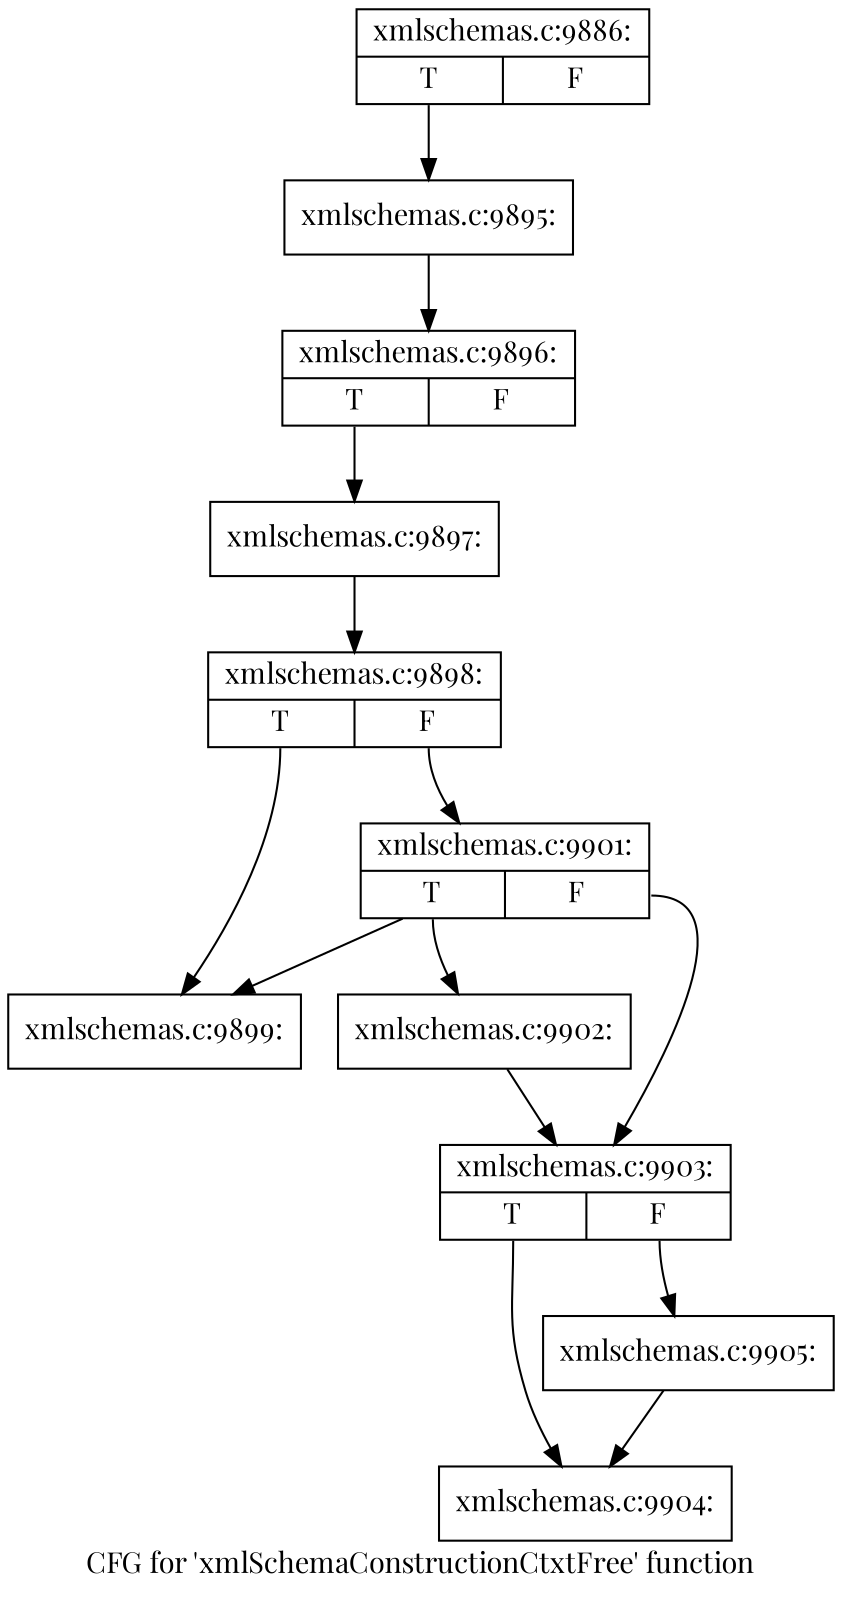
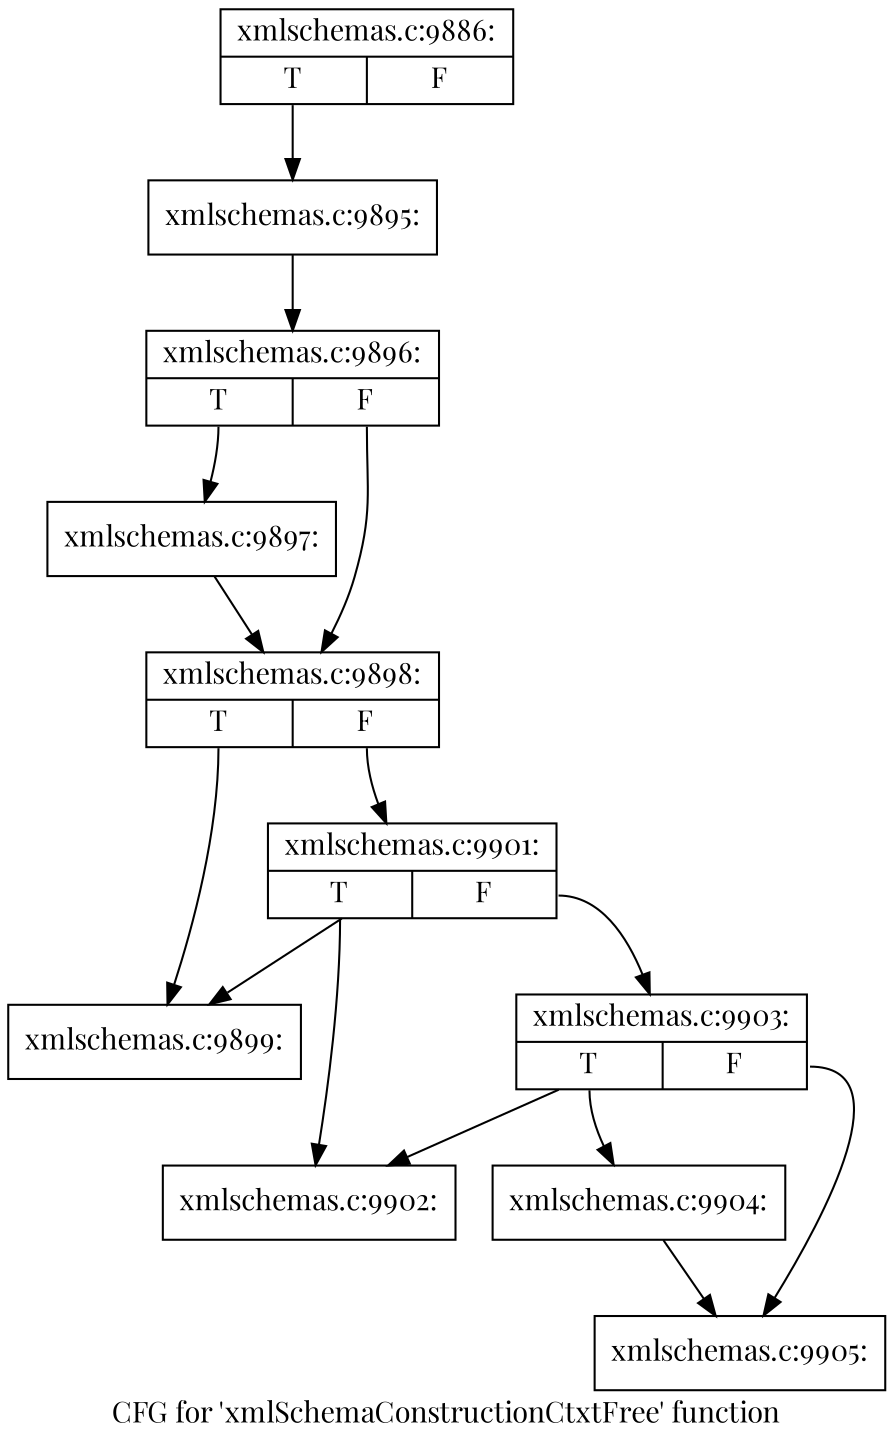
none -> (365, 533)
(526, 1098) -> (483, 1123)
(643, 1420) -> (684, 1270)
